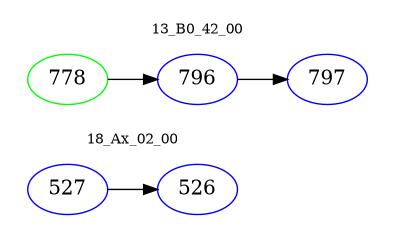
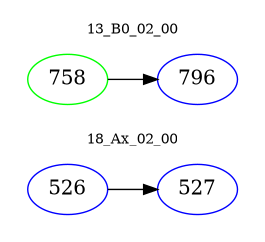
(198, 30) -> (133, 30)
(68, 79) -> (68, 79)
(327, 79) -> none
(126, 189) -> (126, 189)
